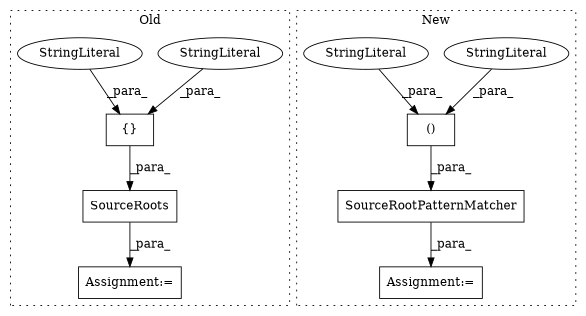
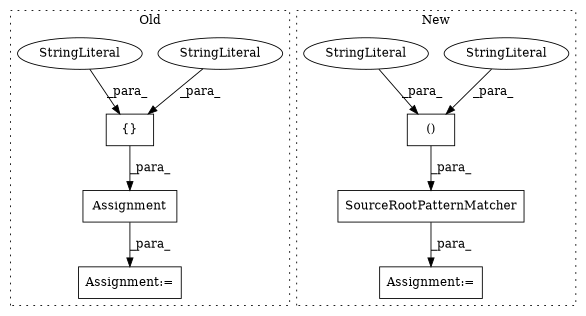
(130, 206) -> (130, 206)
